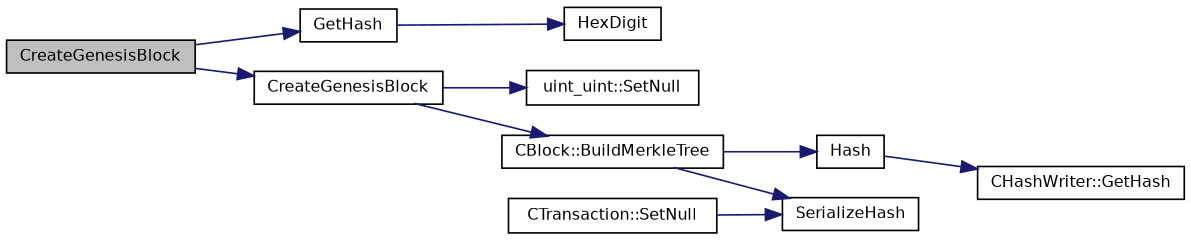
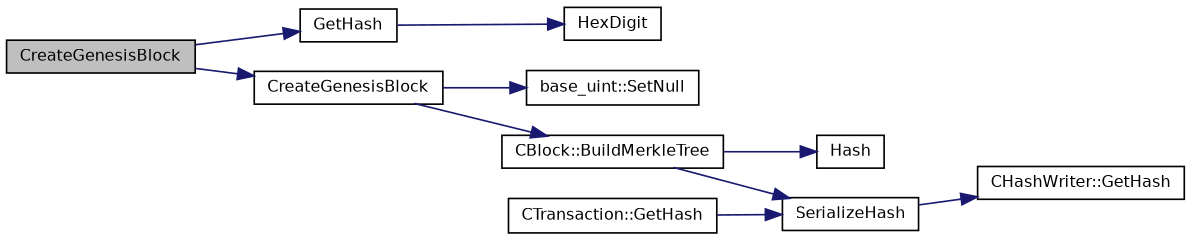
(613, 88) -> (613, 88)
(923, 161) -> (940, 202)
(613, 216) -> (613, 216)
